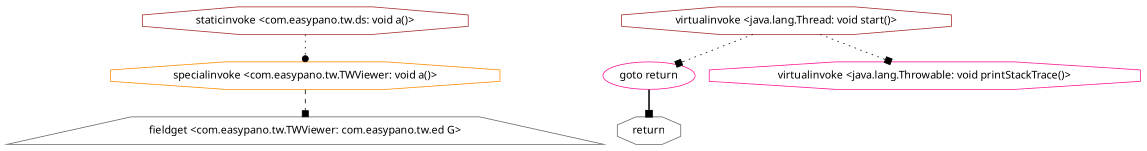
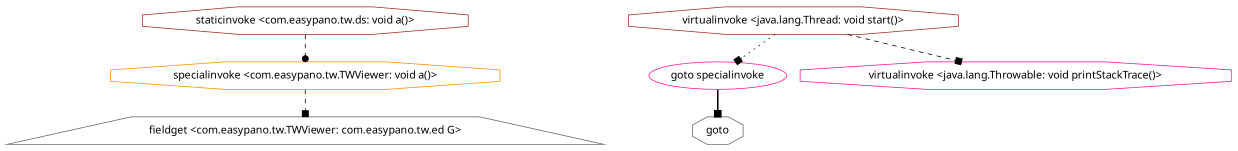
(305, 45) -> (305, 45)
(852, 47) -> (901, 47)
(649, 76) -> (718, 76)
(649, 131) -> (718, 131)
